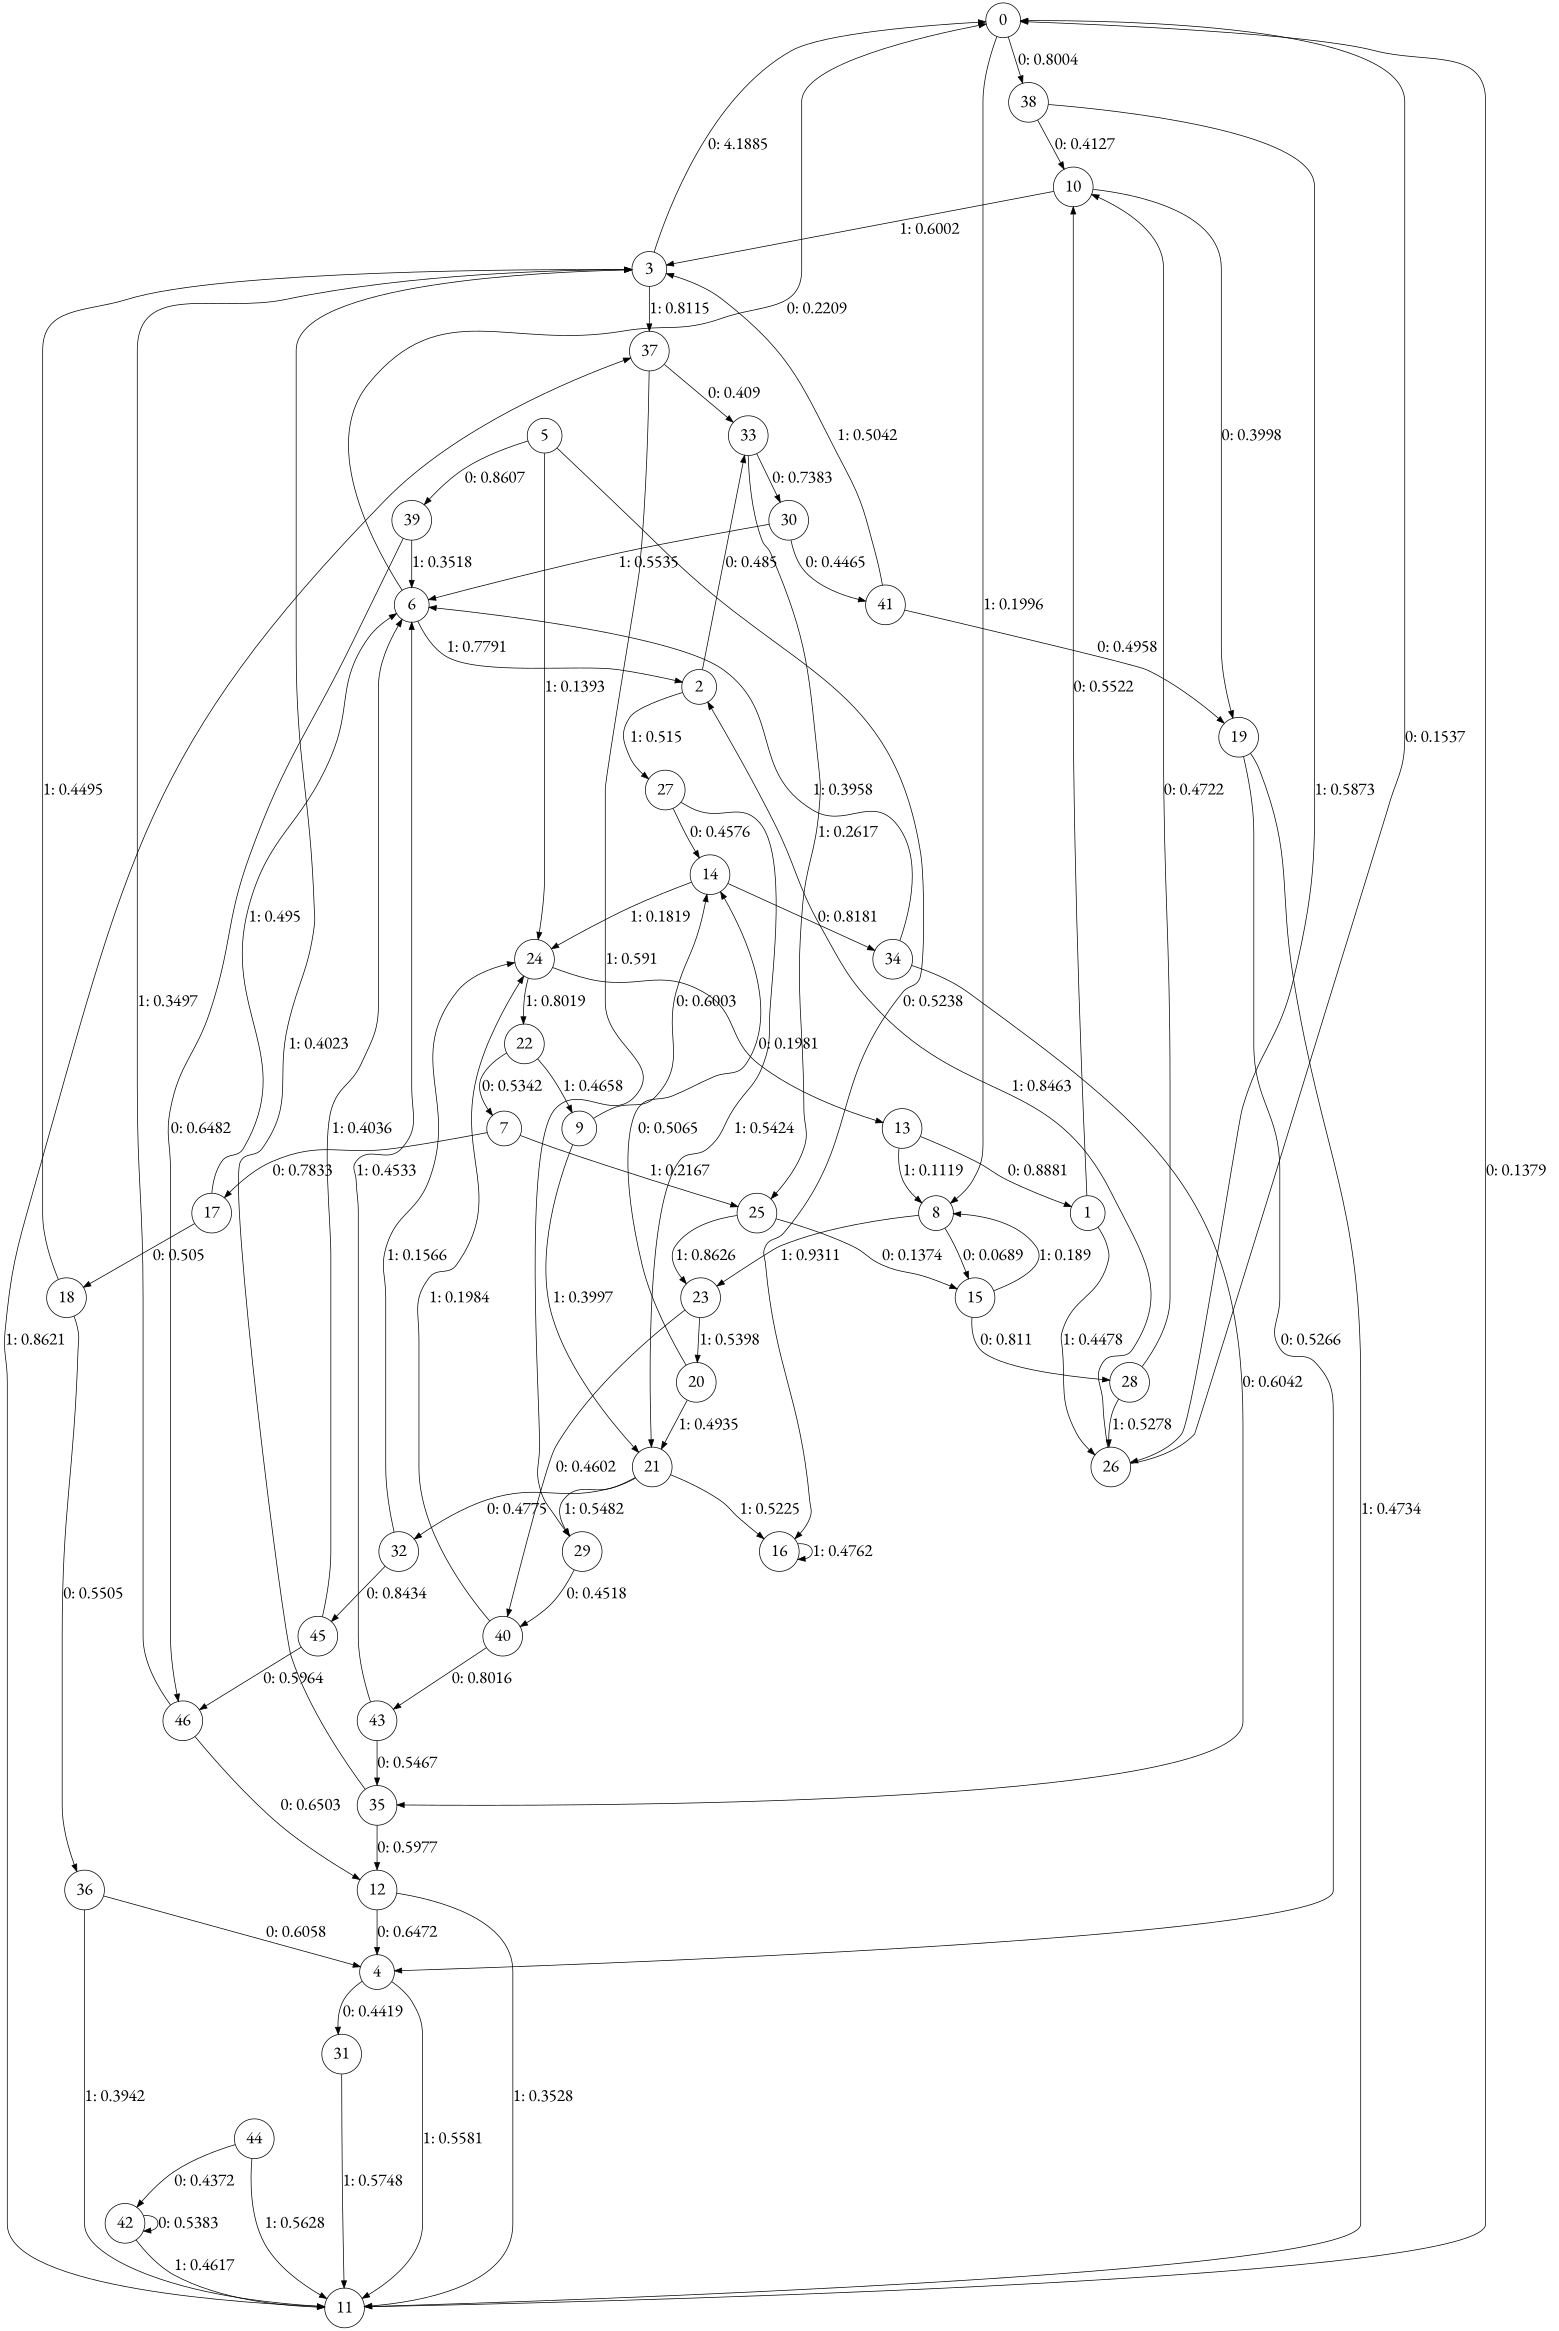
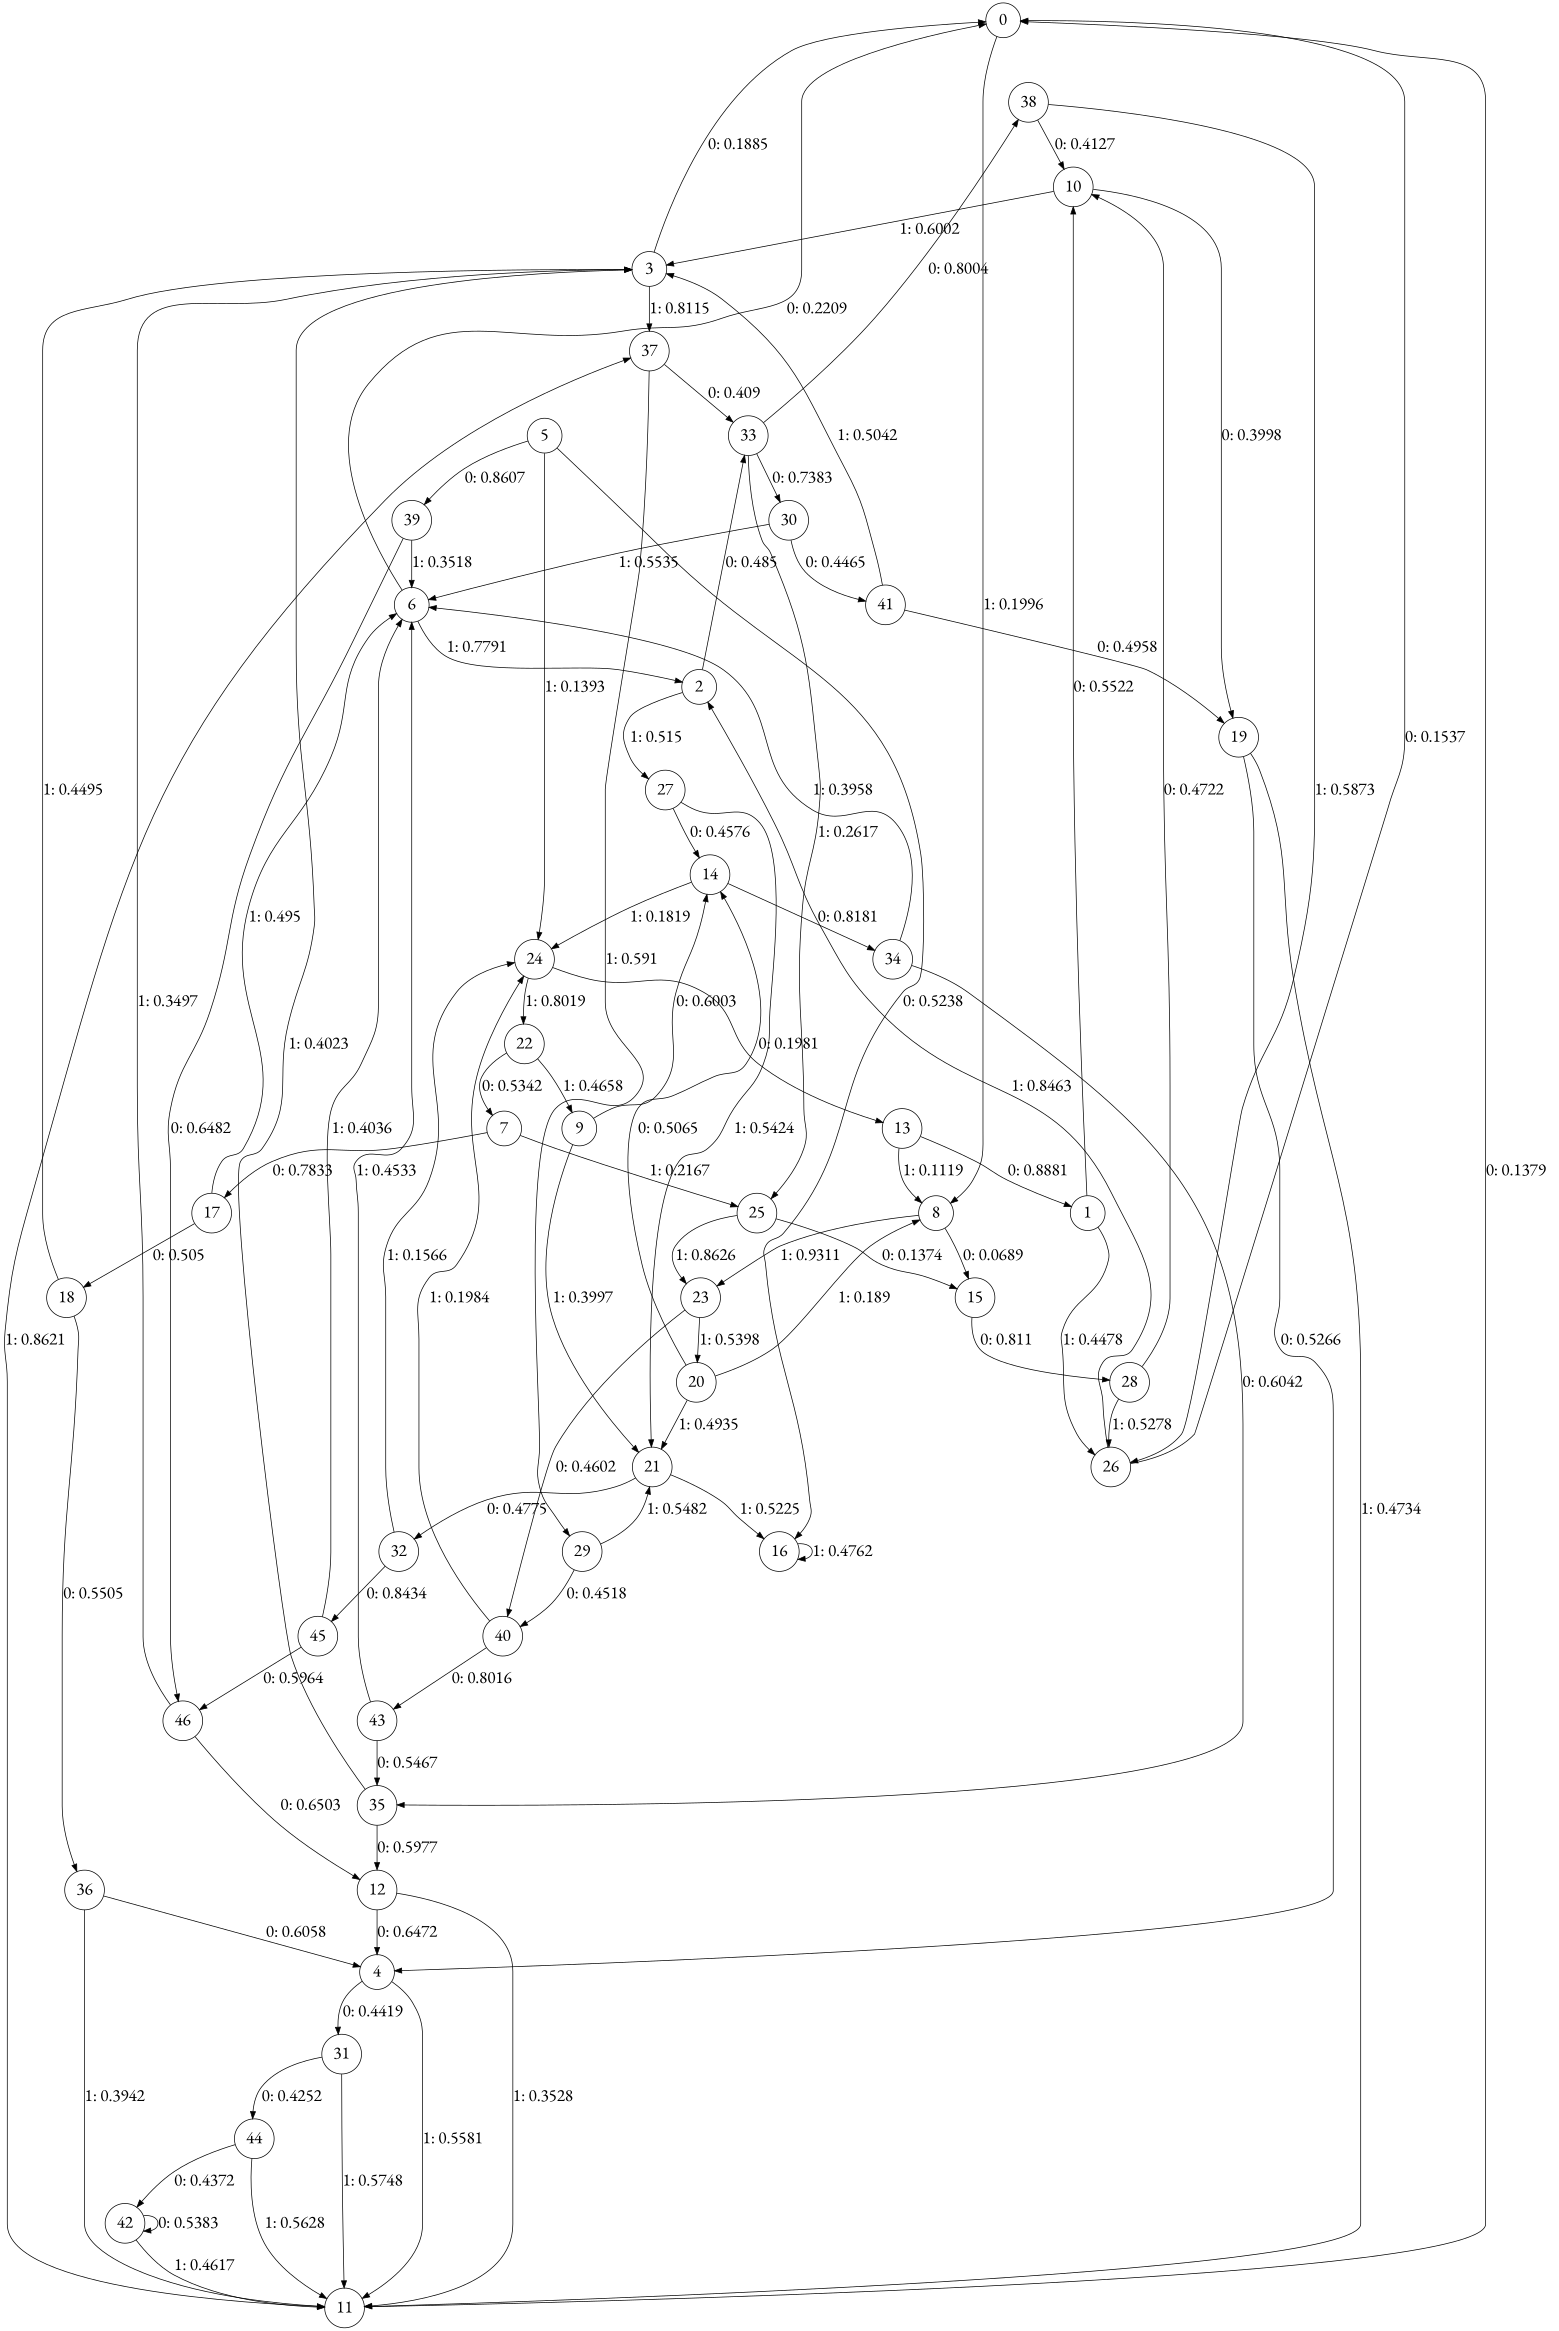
(1014, 56) -> (902, 285)
(743, 145) -> (743, 145)
(1031, 1241) -> (817, 1303)
(564, 1499) -> (631, 1525)
none -> (277, 2073)
